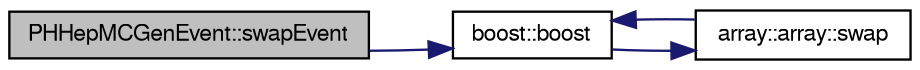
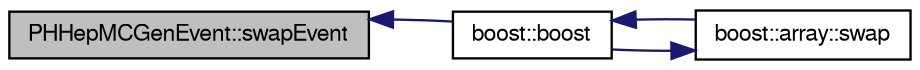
(803, 35) -> (803, 35)
(399, 50) -> (423, 20)
